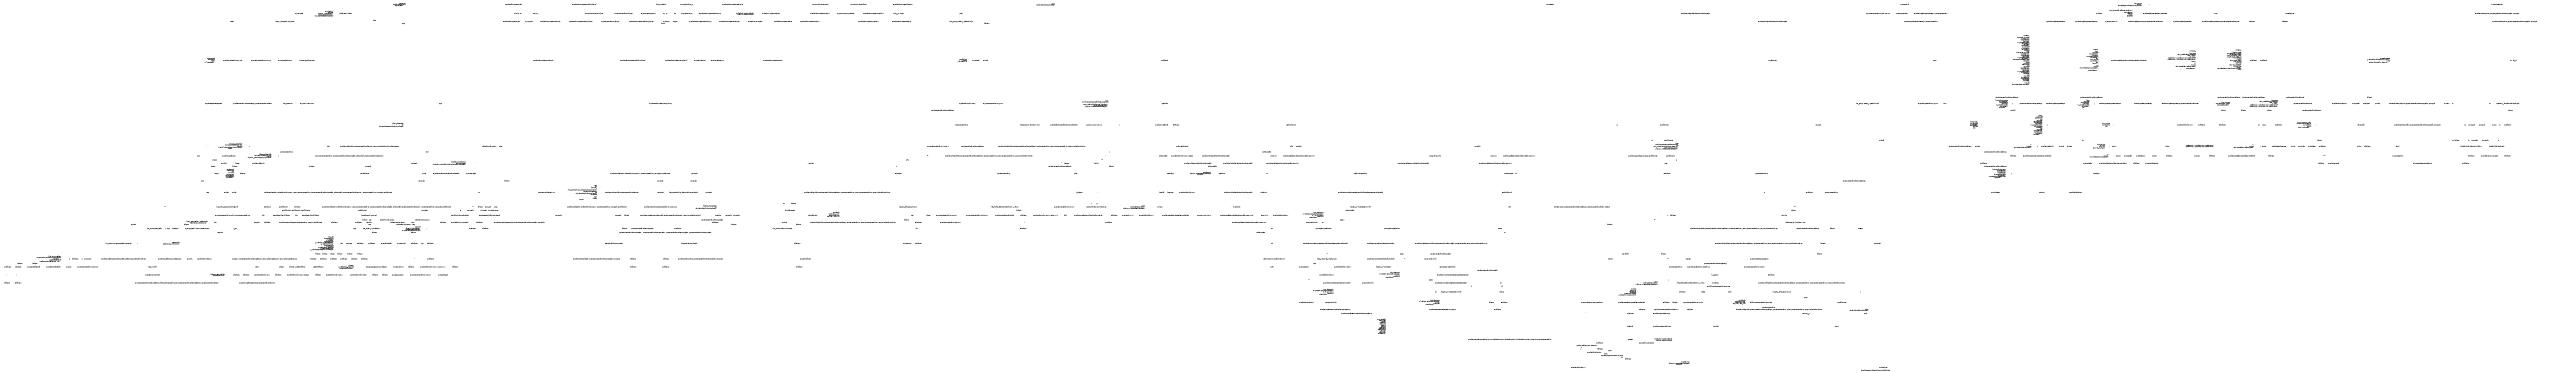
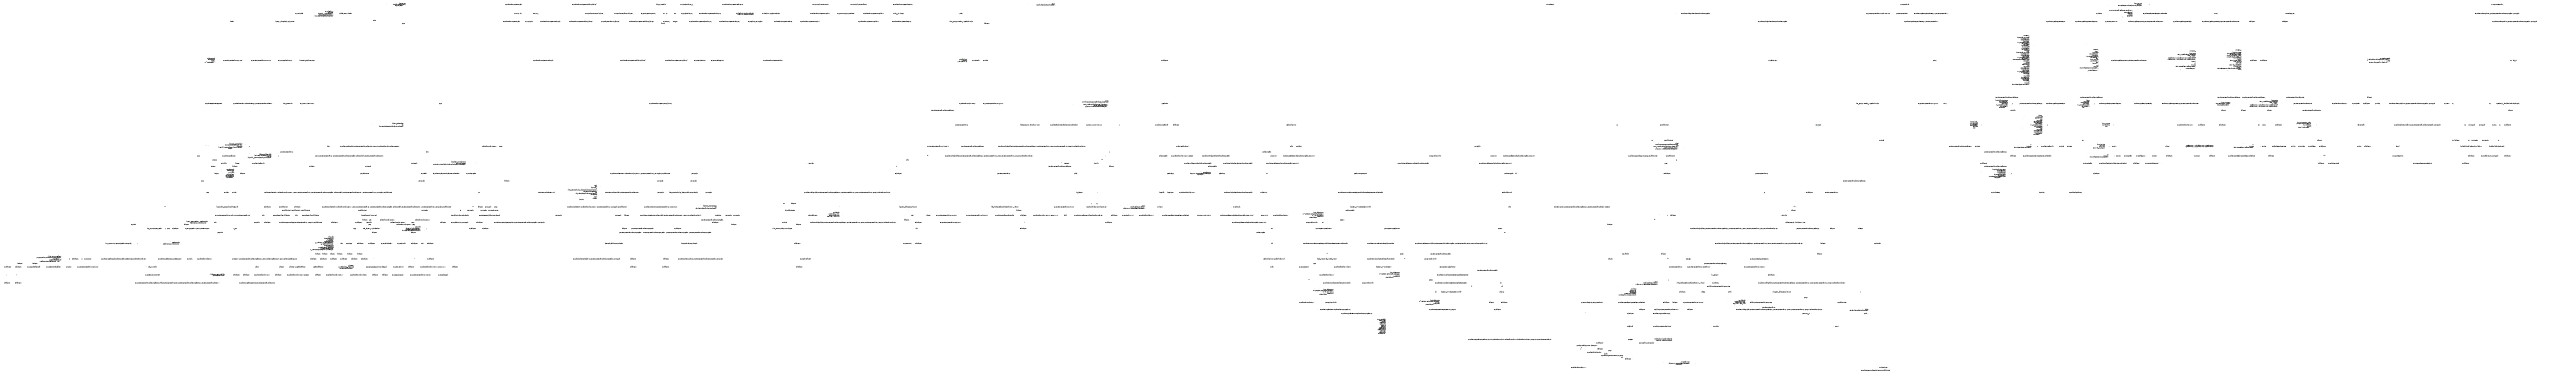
(424, 174) -> (424, 174)
